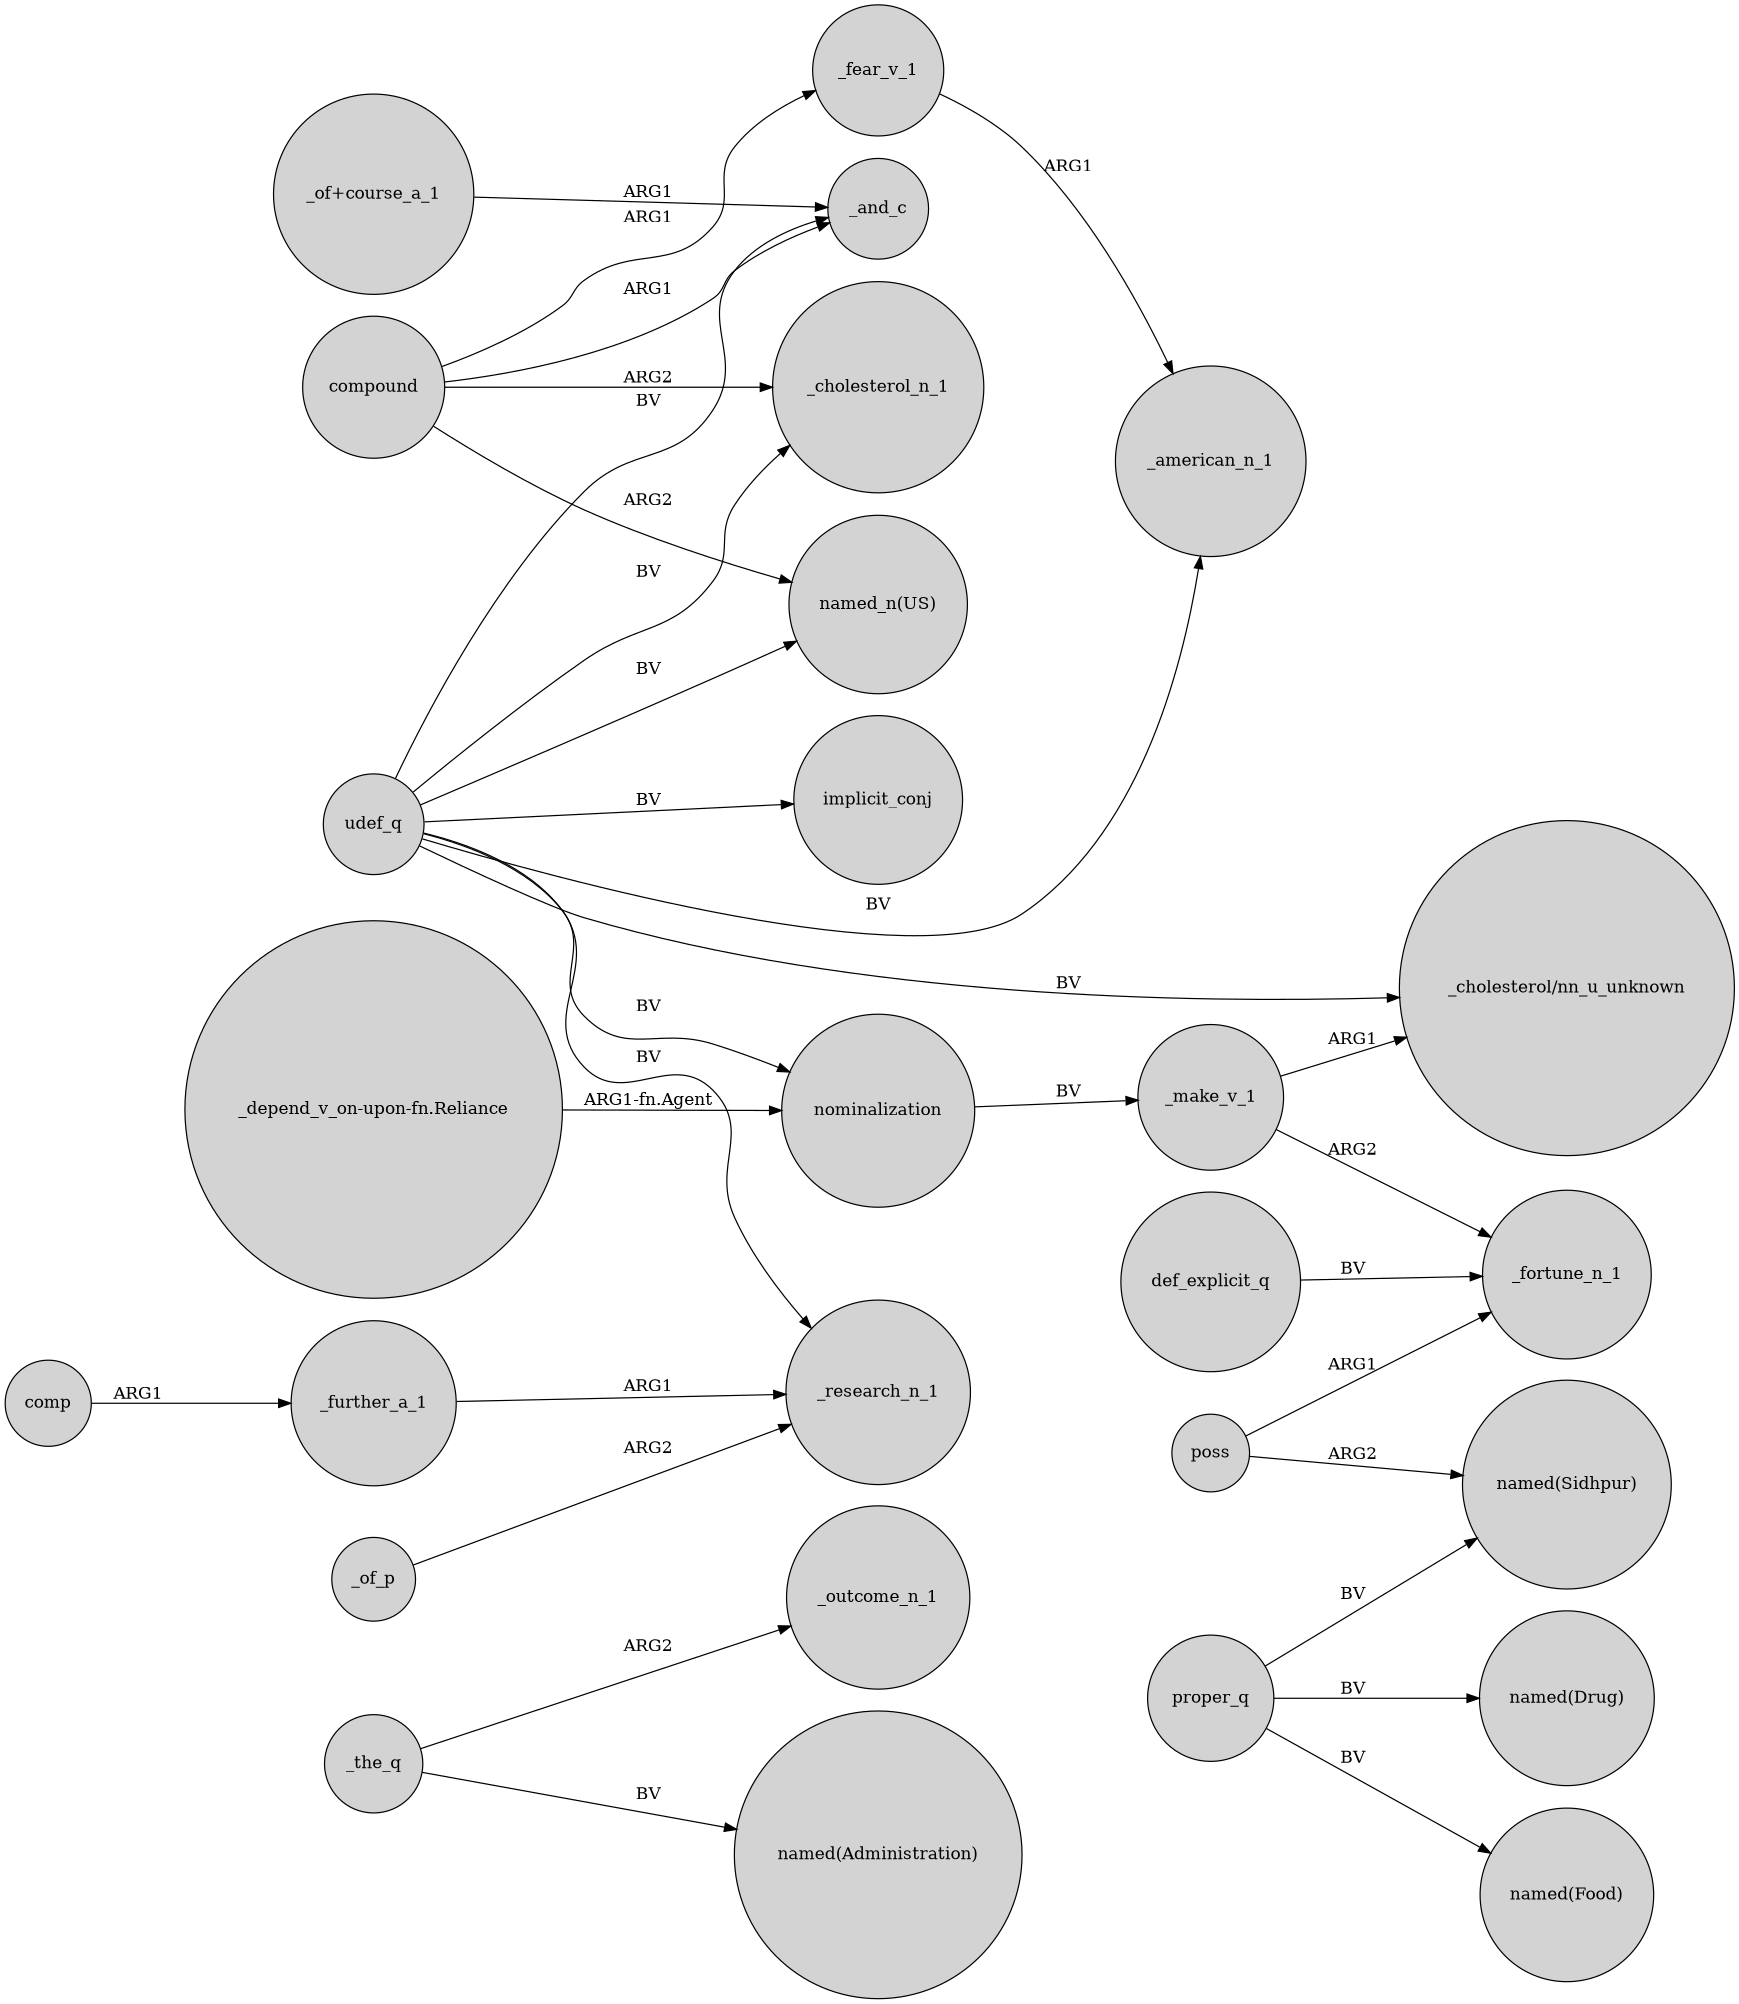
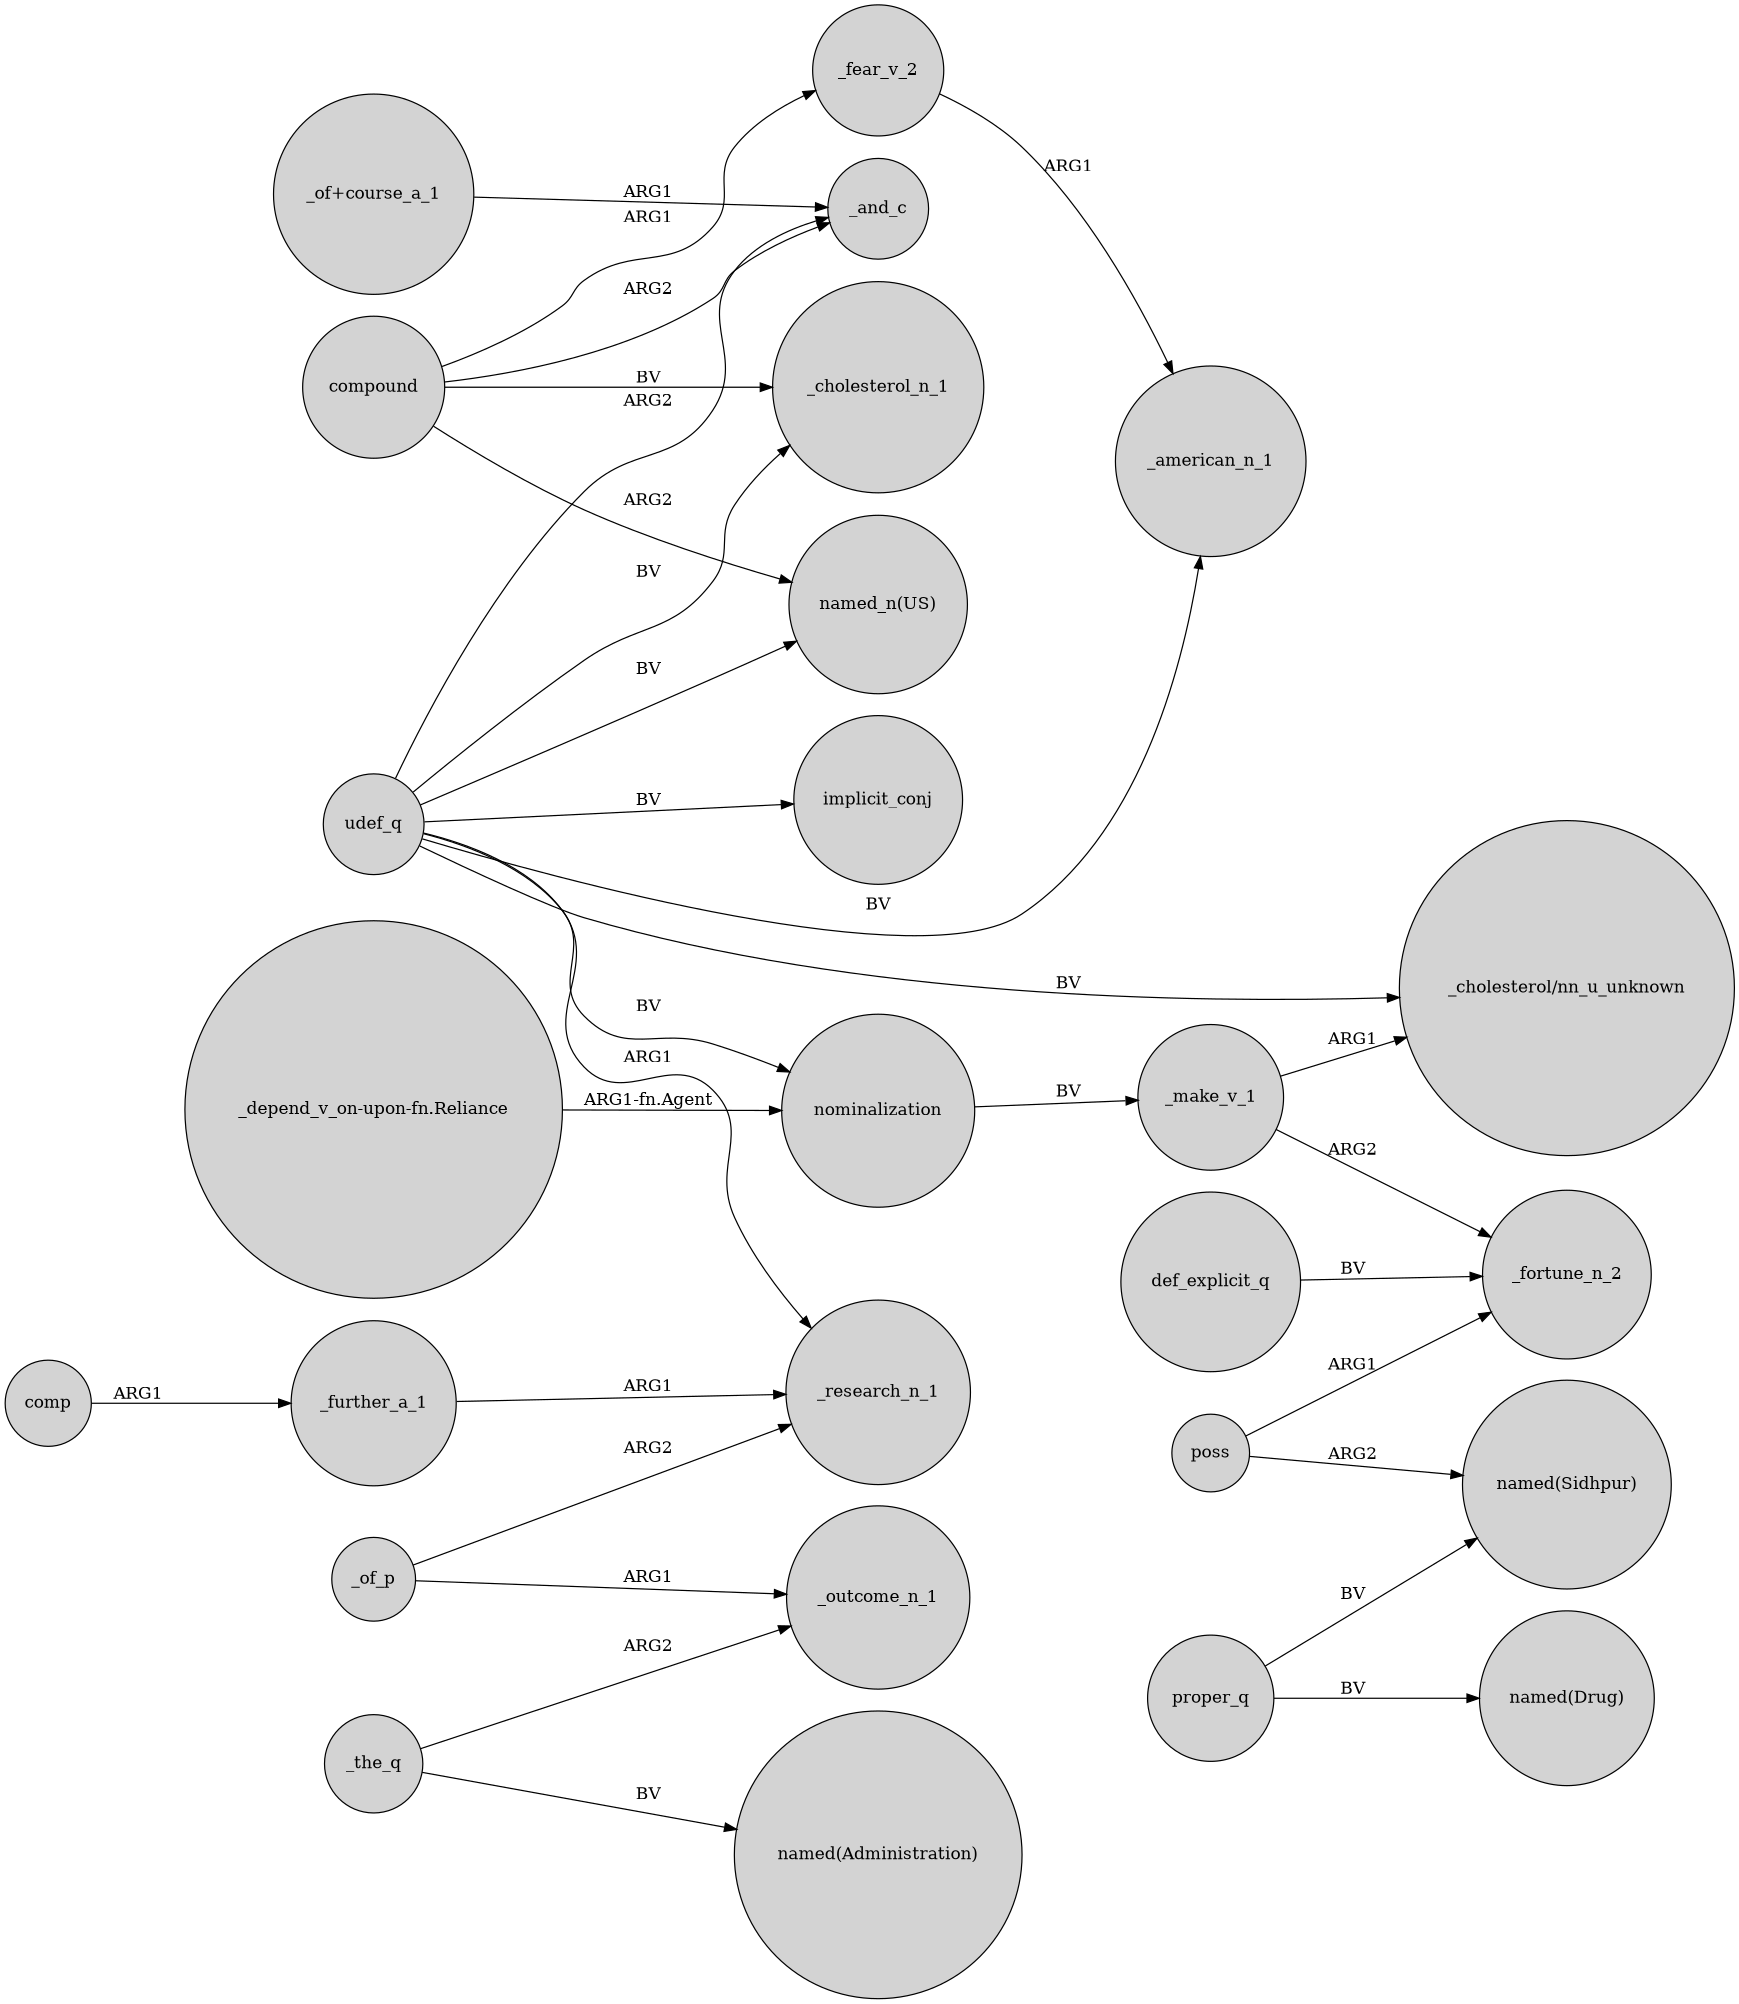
(878, 70) -> (878, 70)
(648, 290) -> (648, 290)
(648, 378) -> (648, 378)
(648, 401) -> (648, 401)
(648, 1058) -> (648, 1058)
(1567, 1275) -> (1567, 1275)
none -> (595, 1587)
(1567, 1895) -> none
